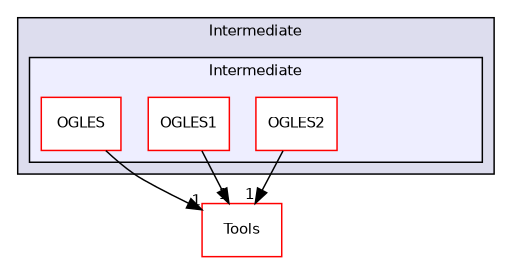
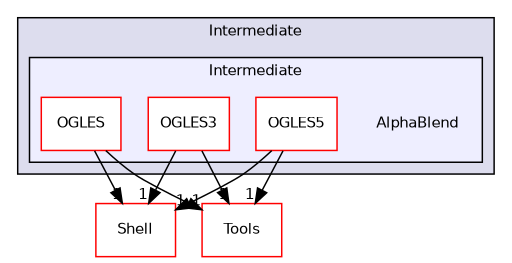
(189, 124) -> (189, 124)
(296, 124) -> (296, 124)
none -> (417, 124)
none -> (136, 230)
